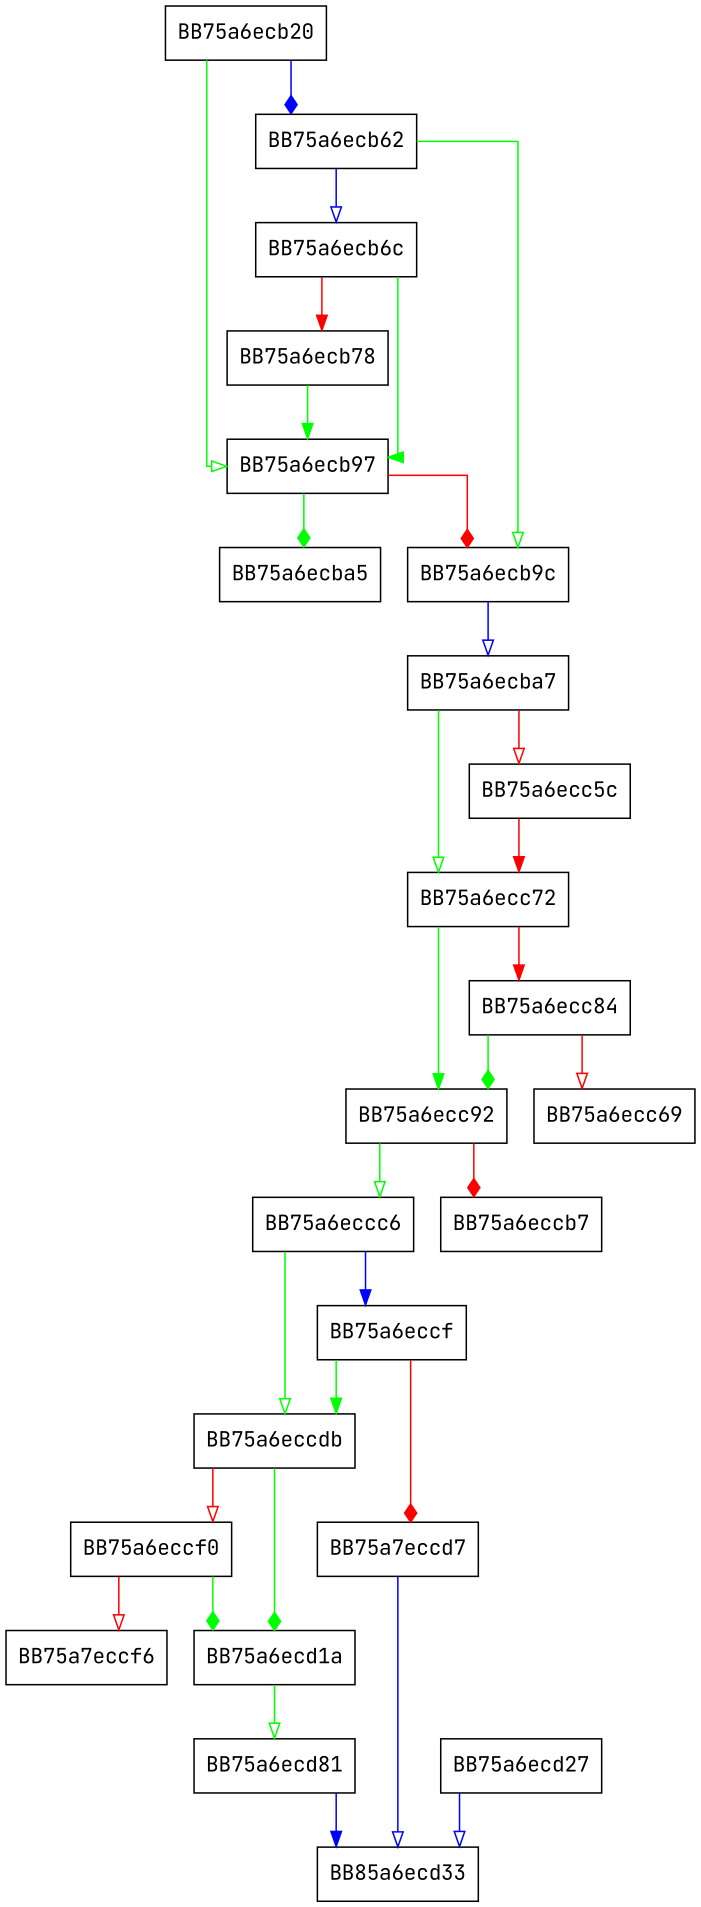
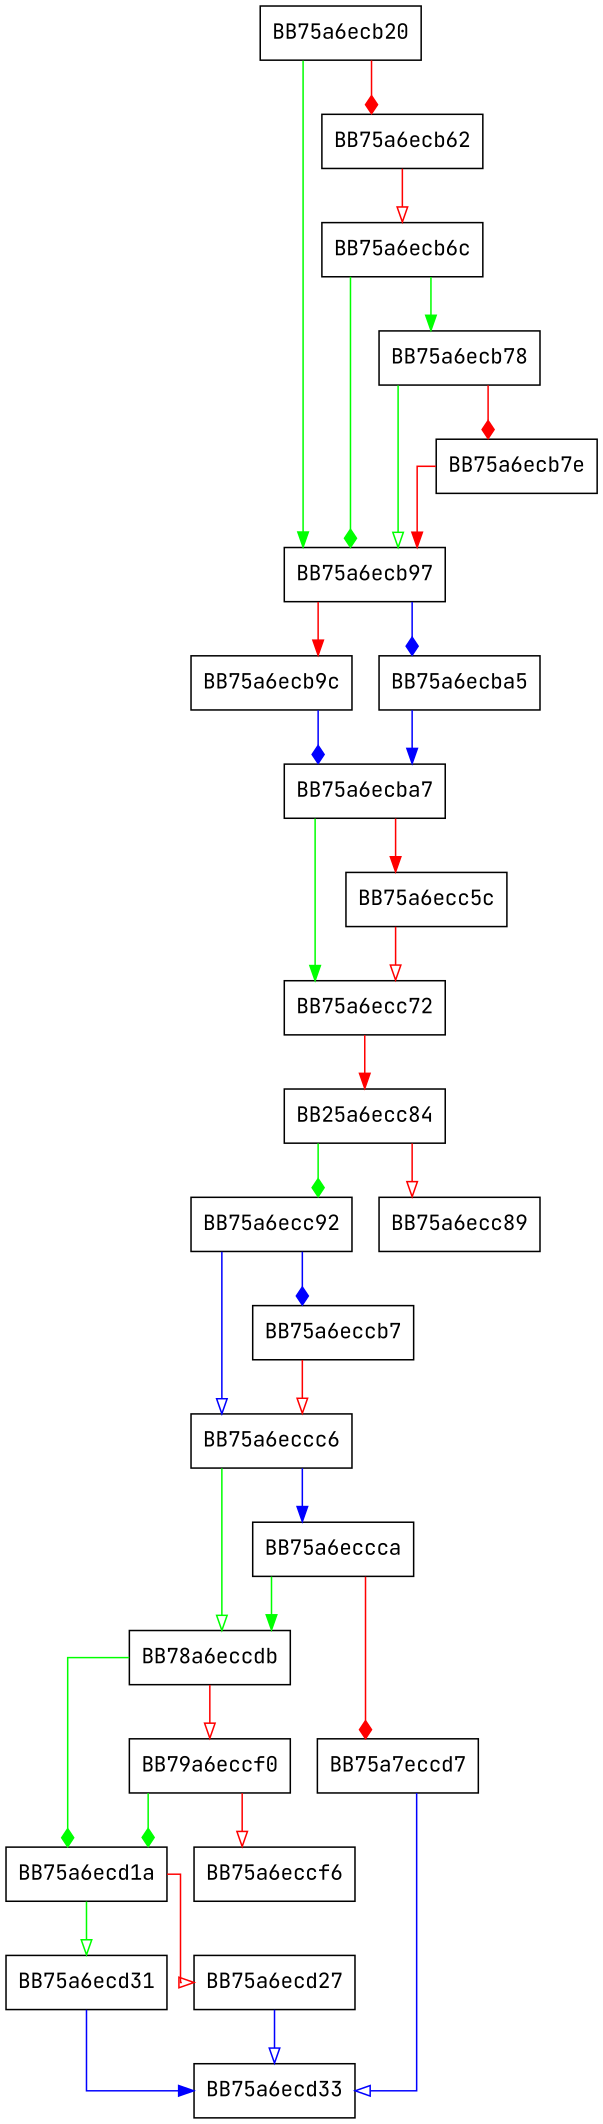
(291, 78) -> (372, 78)
(336, 188) -> (402, 188)
(207, 266) -> (303, 296)
(518, 286) -> none
(322, 296) -> (431, 296)
(398, 367) -> (350, 403)
(308, 404) -> (398, 459)
none -> (517, 466)
(455, 475) -> (318, 621)
(304, 511) -> (412, 620)
(488, 621) -> (318, 728)
none -> (412, 729)
(519, 729) -> (396, 838)
(438, 784) -> (315, 892)
(519, 838) -> (396, 946)
(438, 1000) -> none
(550, 1008) -> (365, 1116)
(614, 1116) -> (460, 1224)
(474, 1161) -> (302, 1269)
(380, 1163) -> (222, 1325)
(392, 1333) -> (333, 1549)
none -> (302, 1379)
(275, 1441) -> (210, 1658)
(151, 1549) -> (210, 1766)
(86, 1658) -> (275, 1874)
(275, 1766) -> (86, 1982)
(398, 1874) -> (275, 2091)
none -> (180, 1922)
